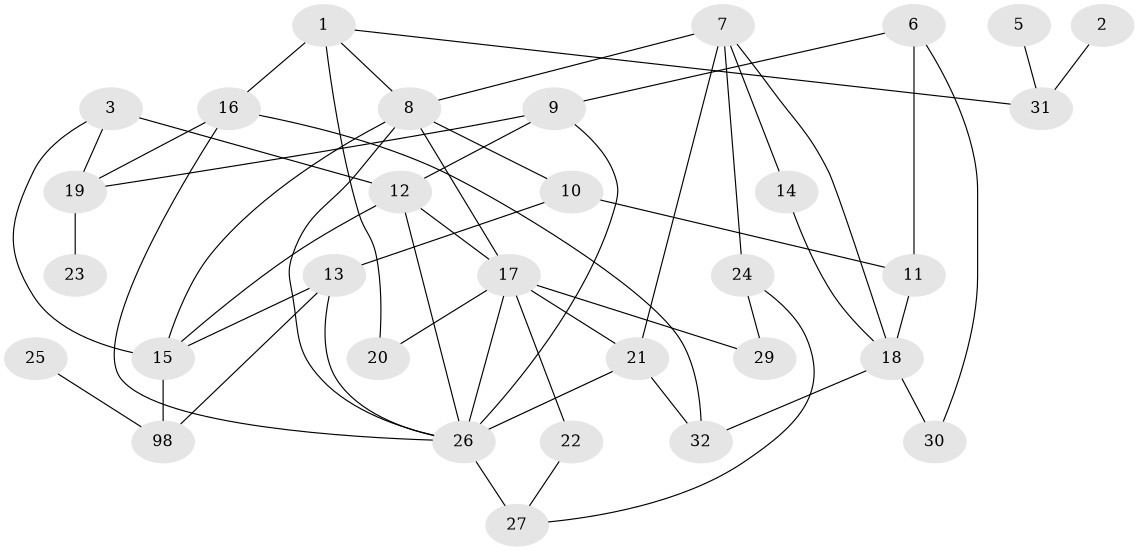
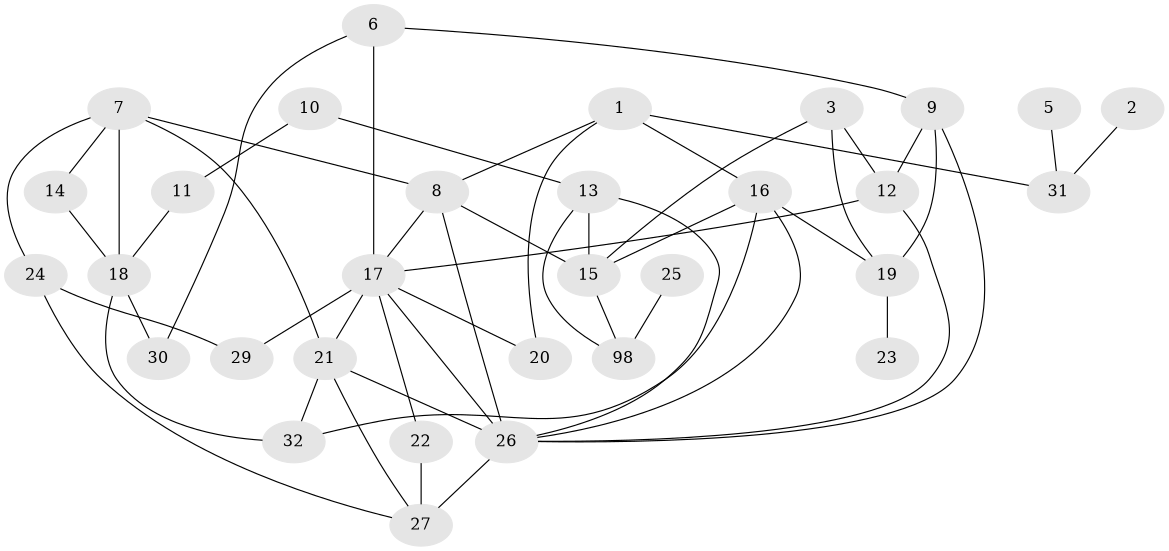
(914, 150) -> (374, 150)
(493, 152) -> none
(274, 267) -> (696, 224)
none -> (369, 444)
